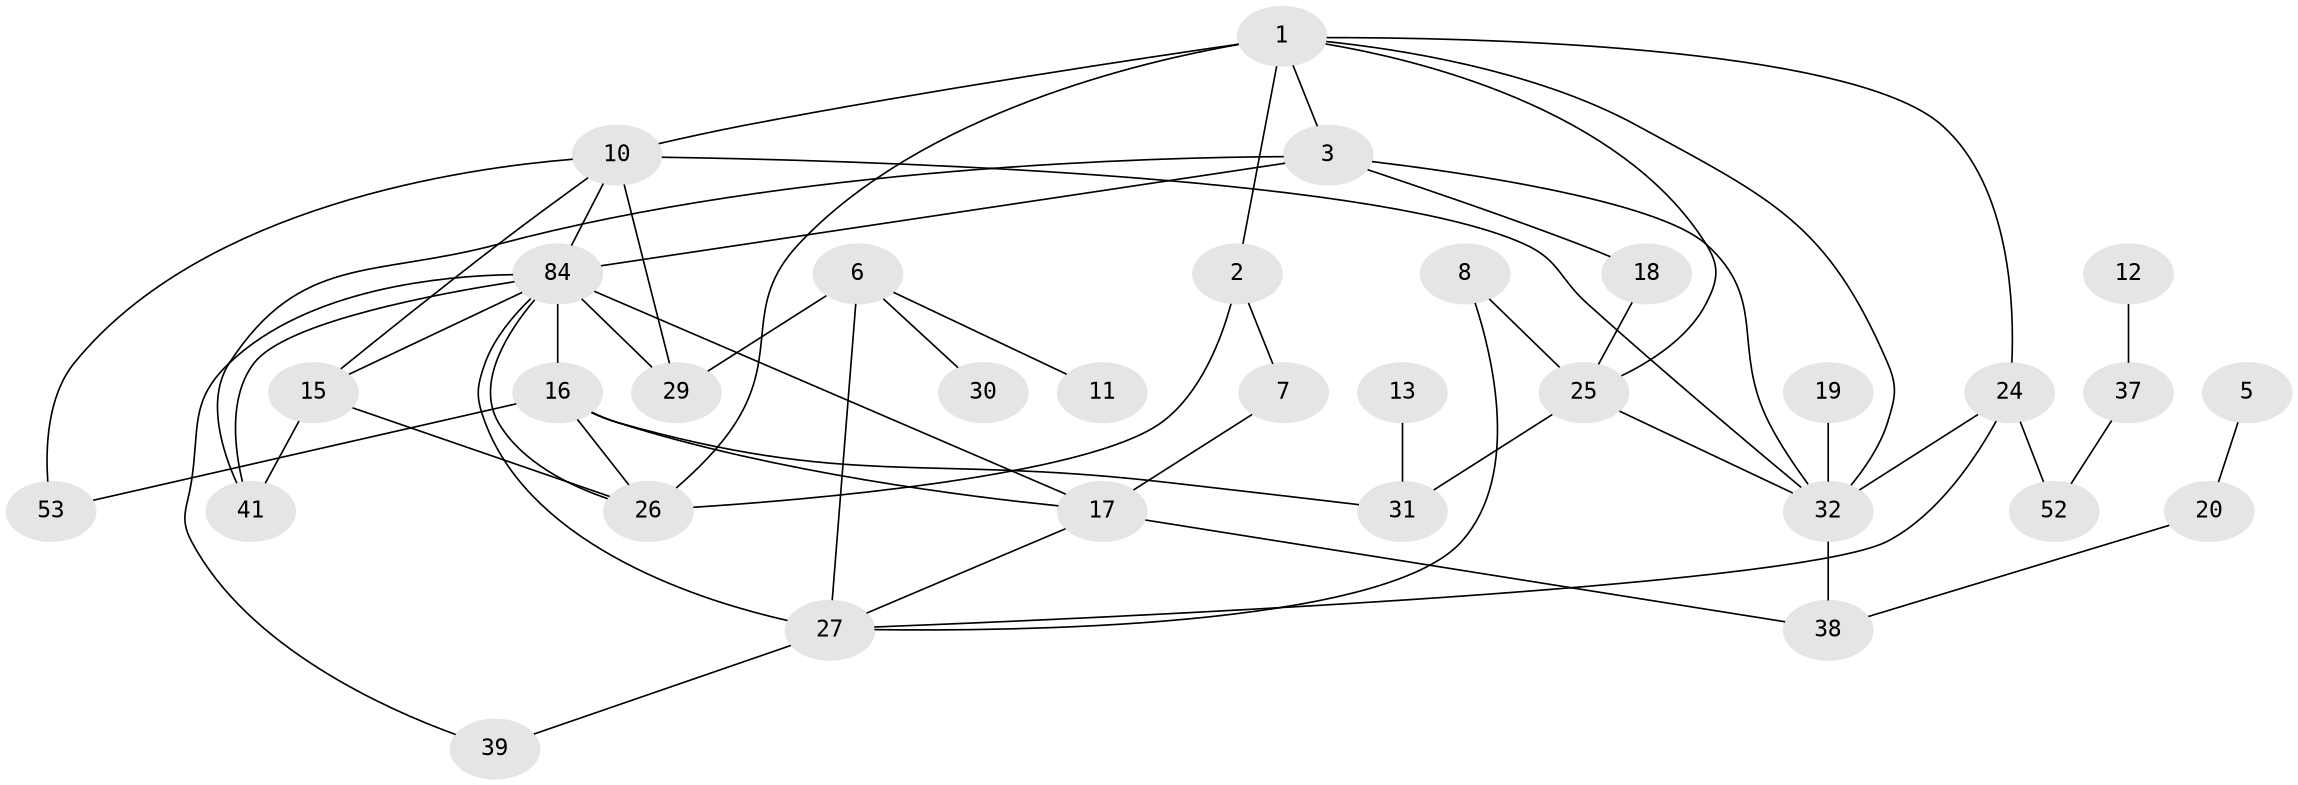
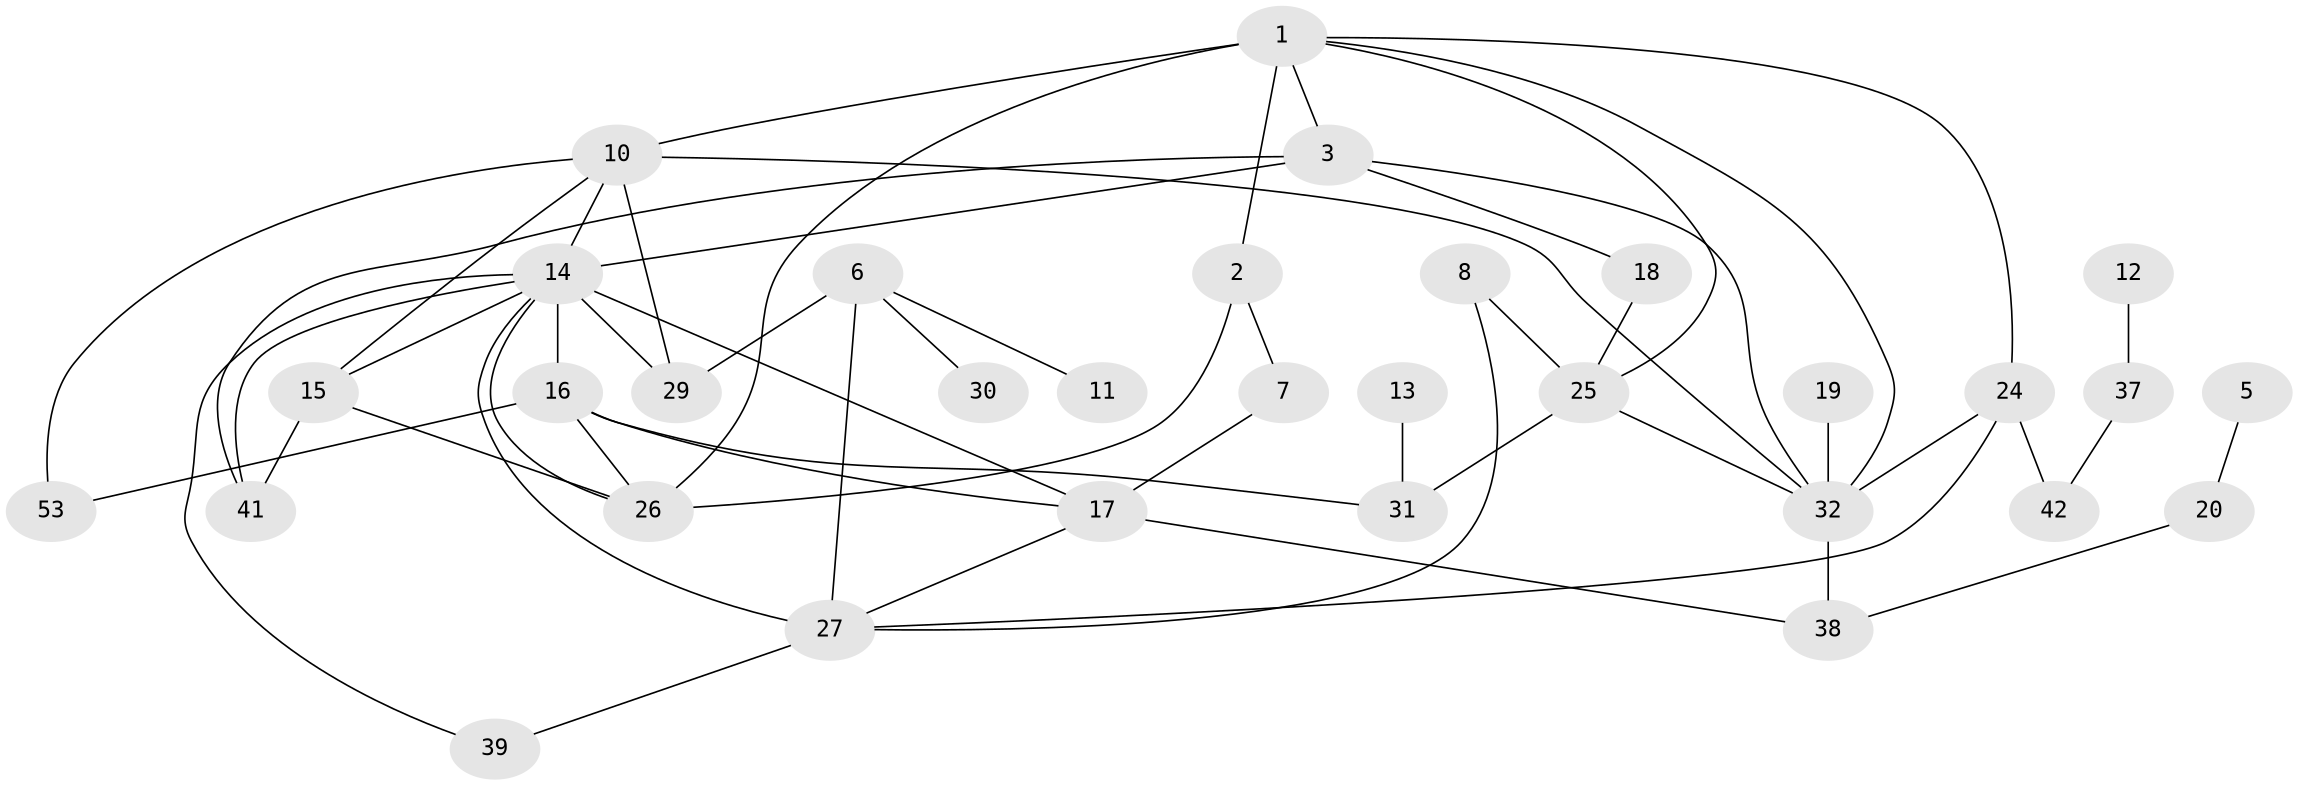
(558, 274) -> (558, 274)
(2054, 512) -> (2054, 512)
